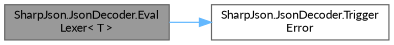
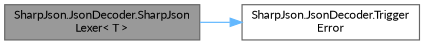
(87, 22) -> (102, 22)
